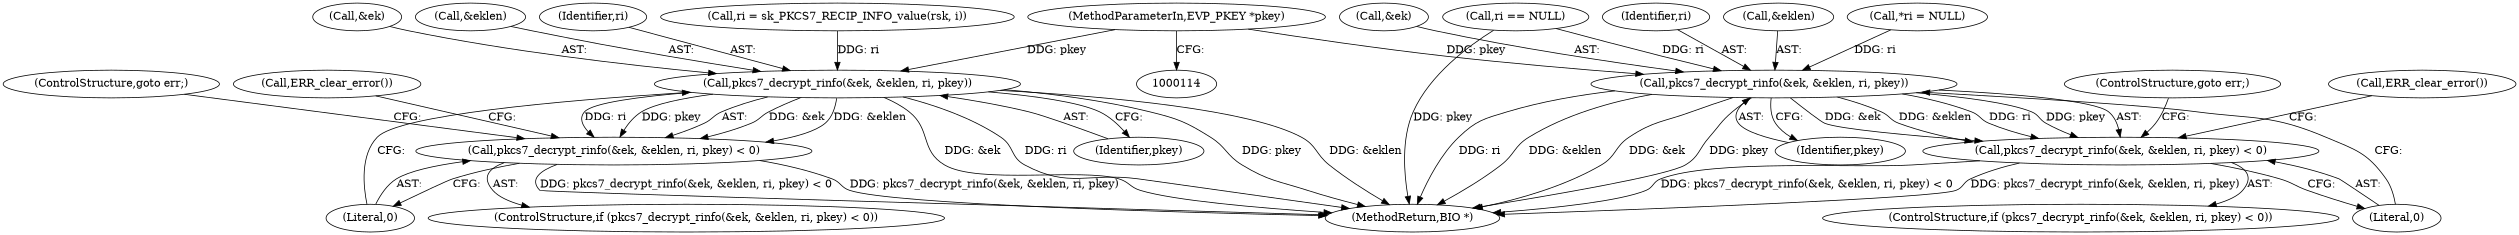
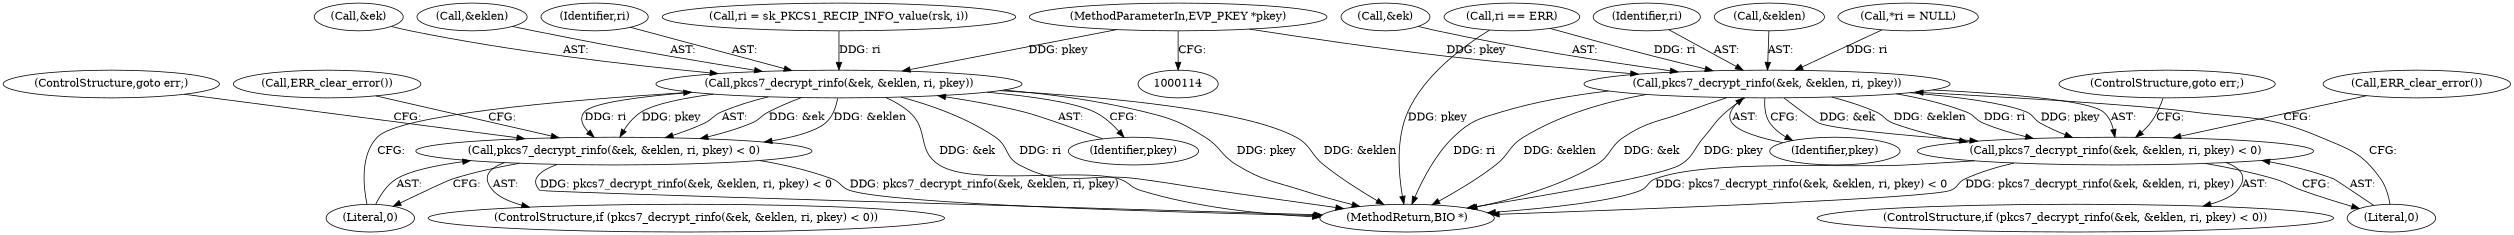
(837, 17) -> (839, 17)
(1516, 17) -> (1512, 17)
